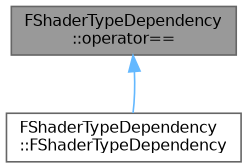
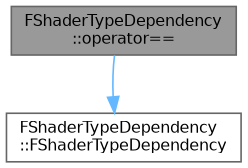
(135, 92) -> (113, 76)
